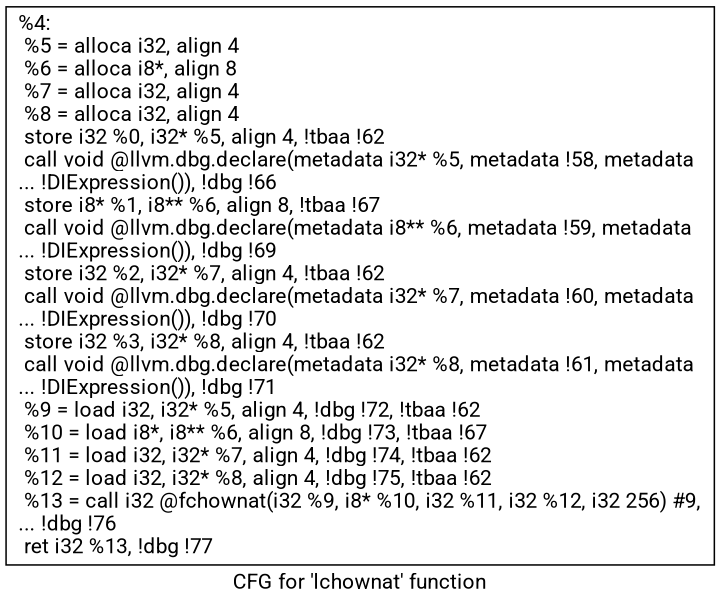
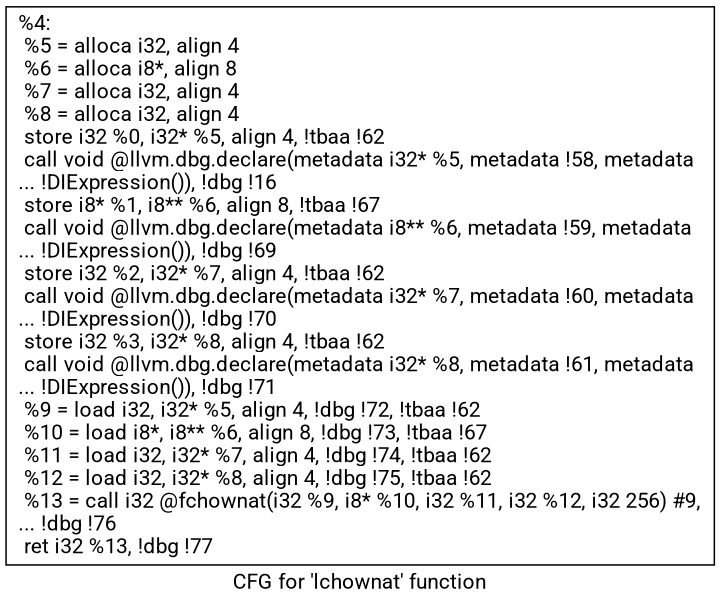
(148, 183) -> (148, 183)
